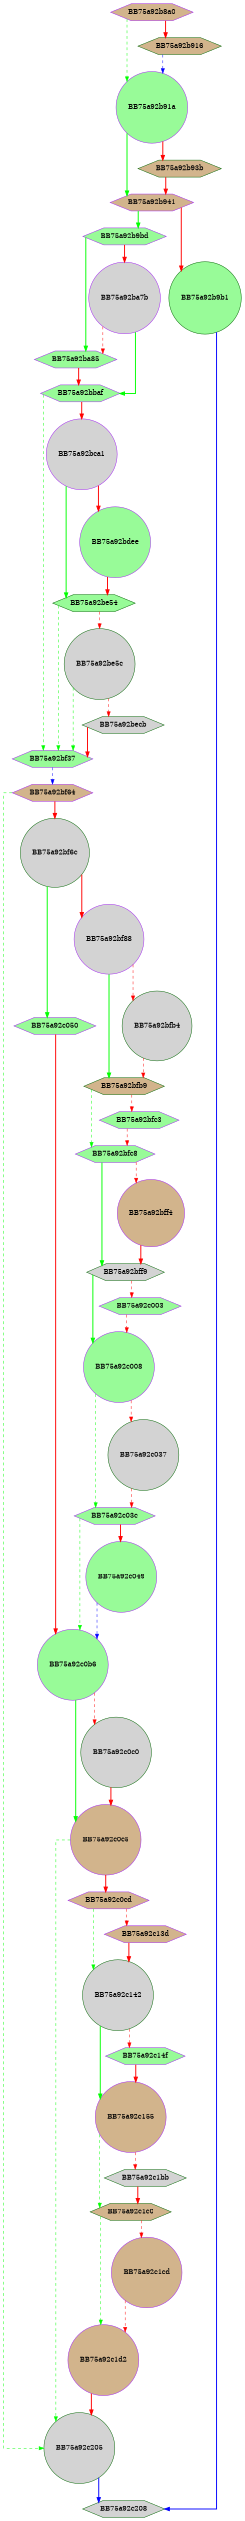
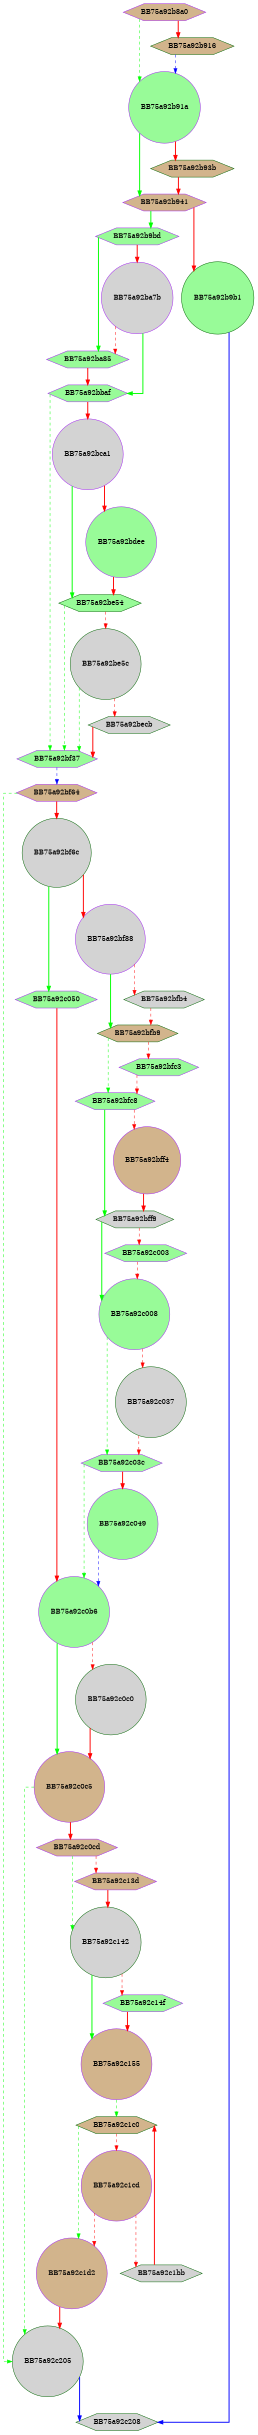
(157, 1026) -> (164, 1000)
(135, 2158) -> (136, 2239)
